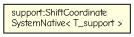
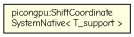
(67, 19) -> (67, 19)
